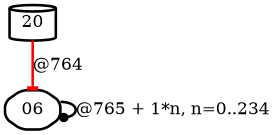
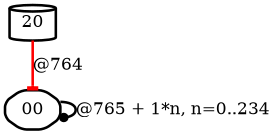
(33, 110) -> (33, 110)
